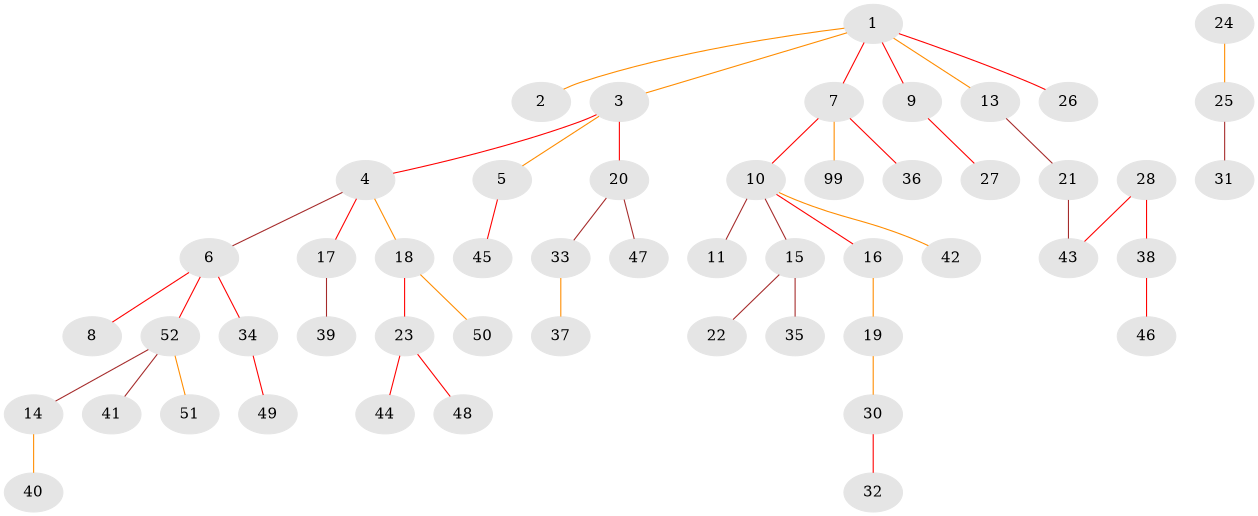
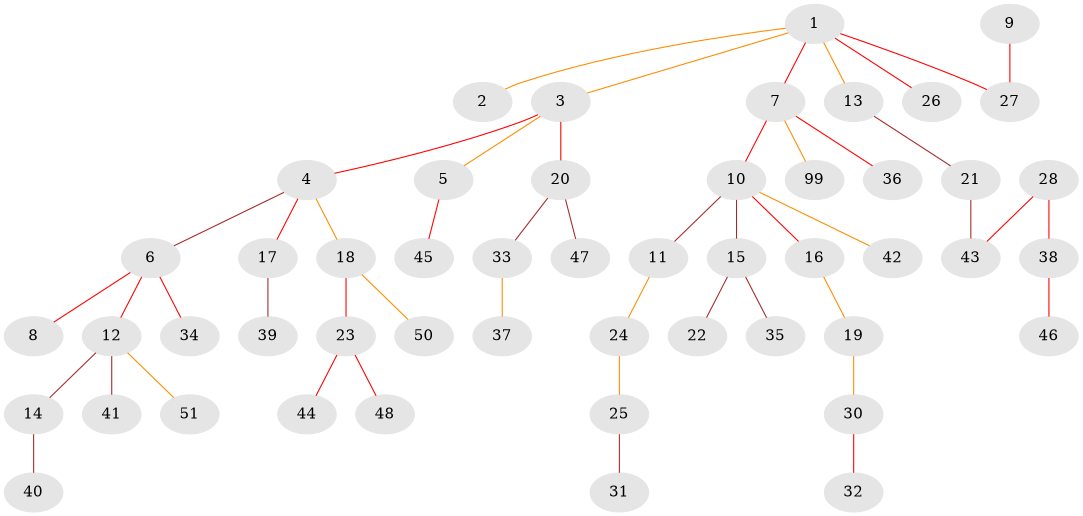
(893, 63) -> (914, 60)
none -> (639, 297)
(170, 336) -> (112, 336)
(268, 414) -> none
(34, 454) -> (34, 454)
